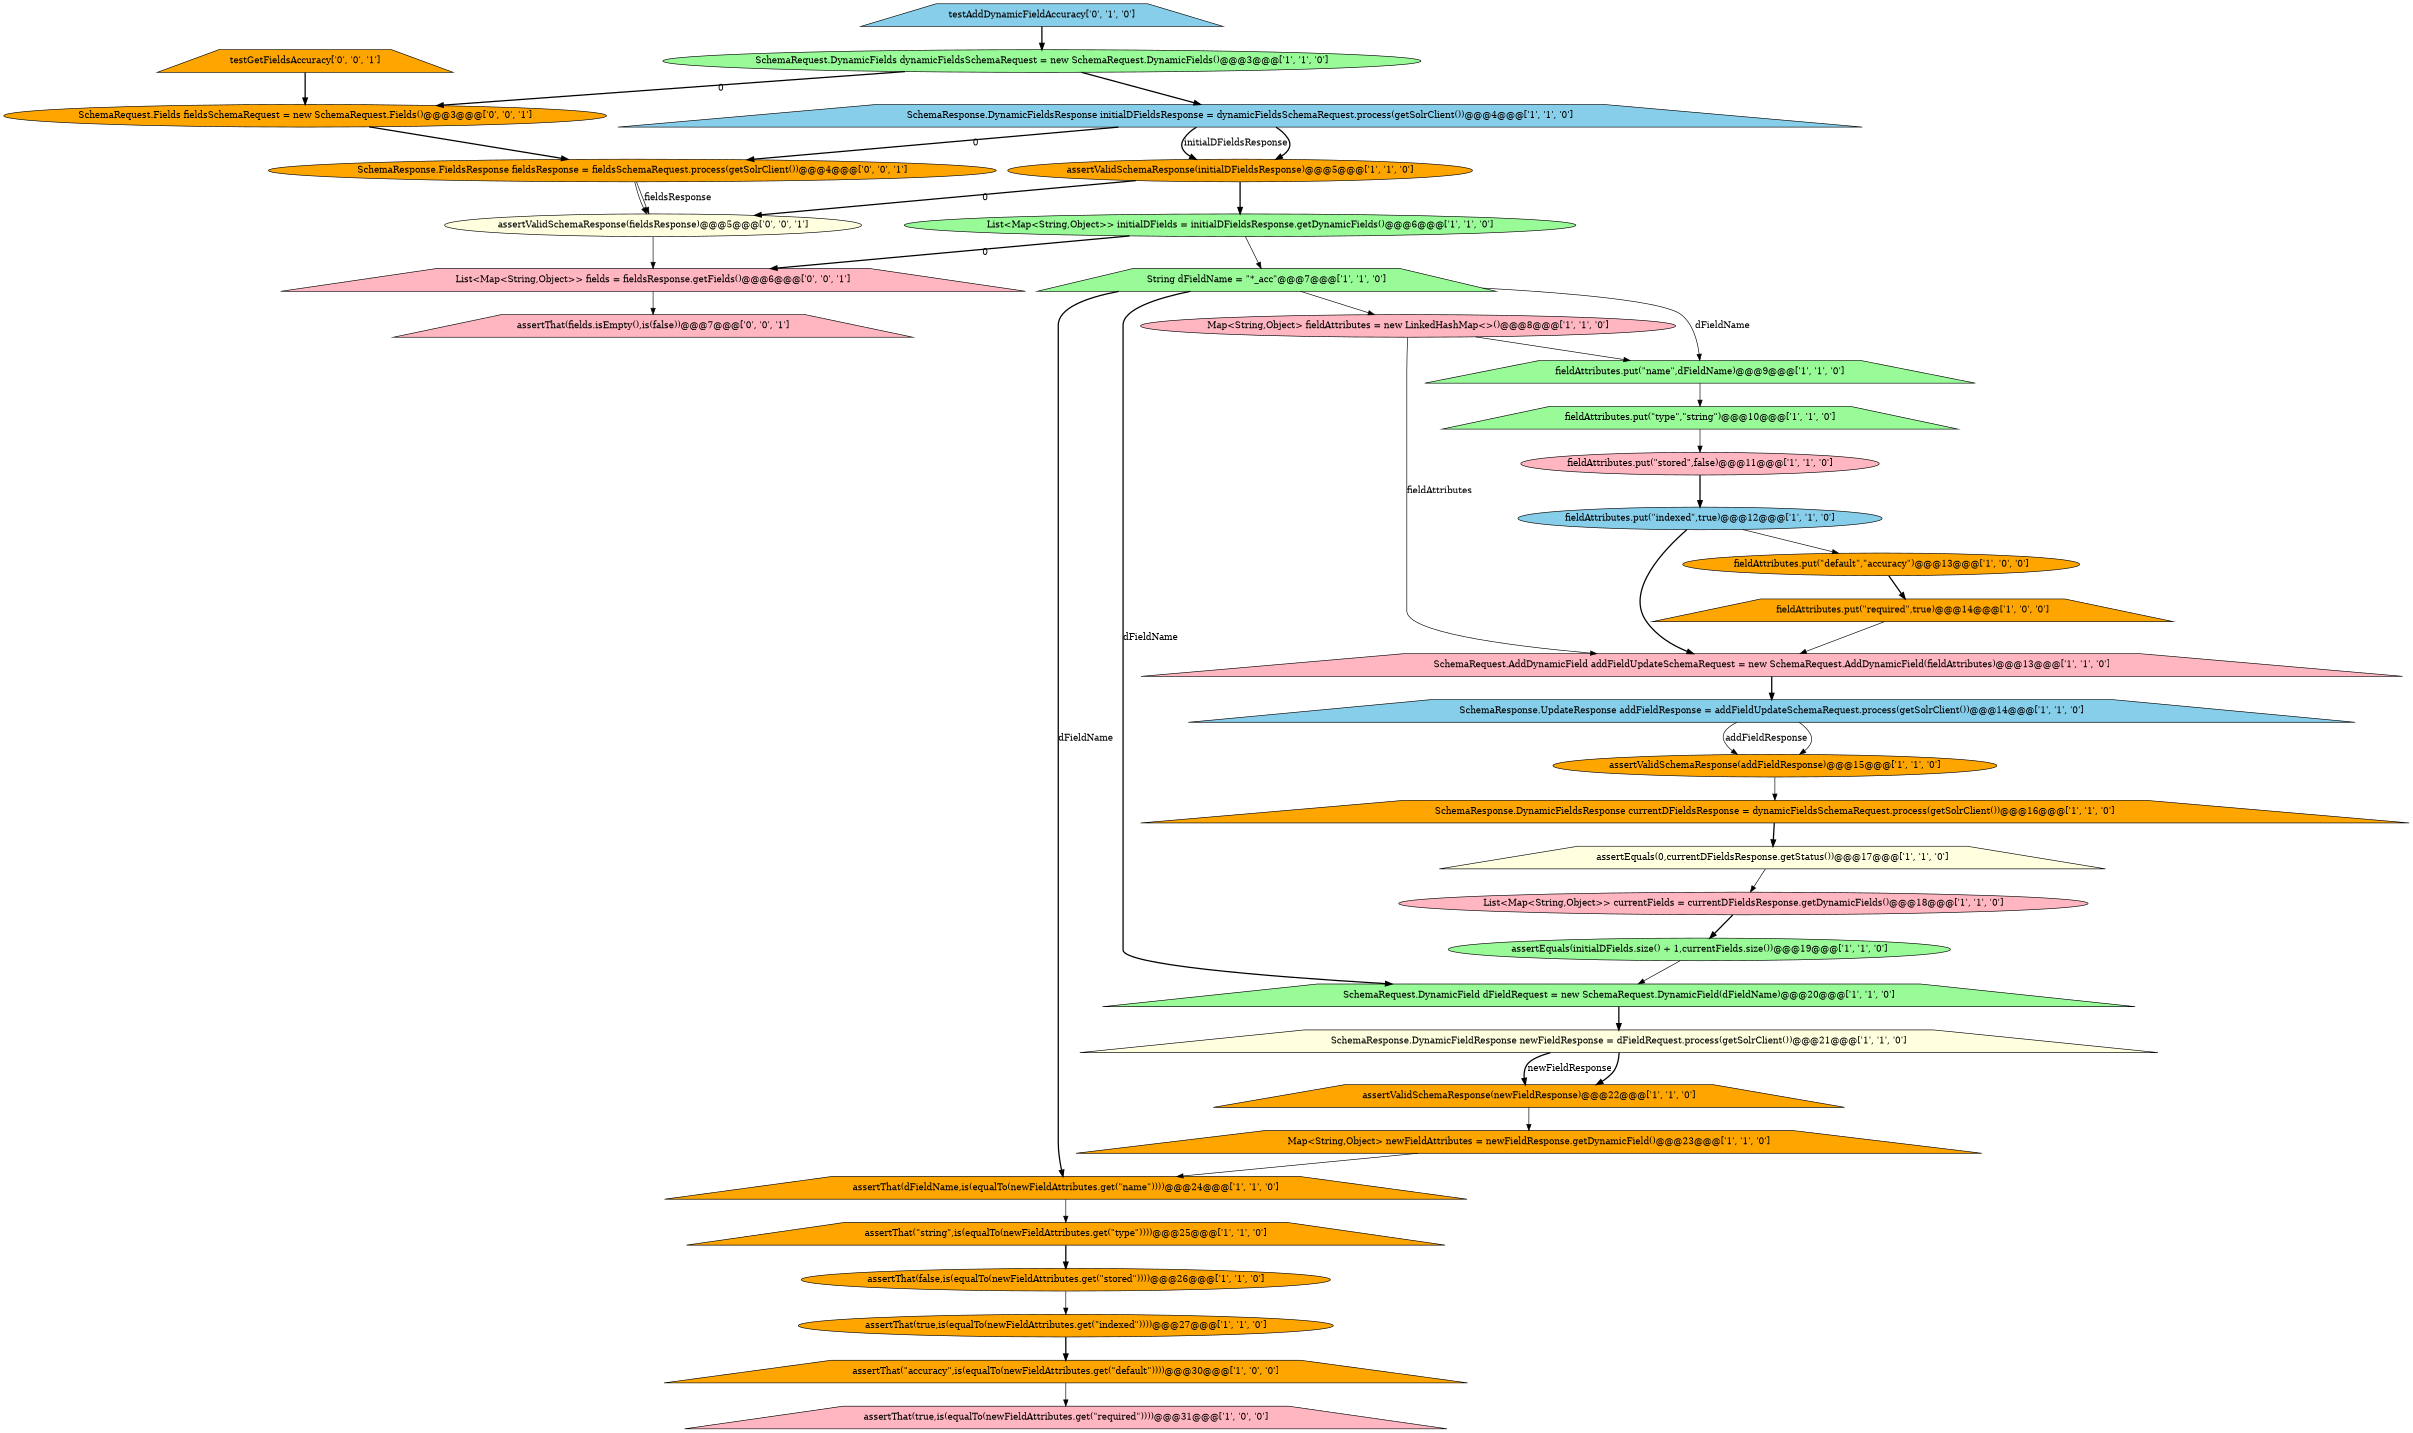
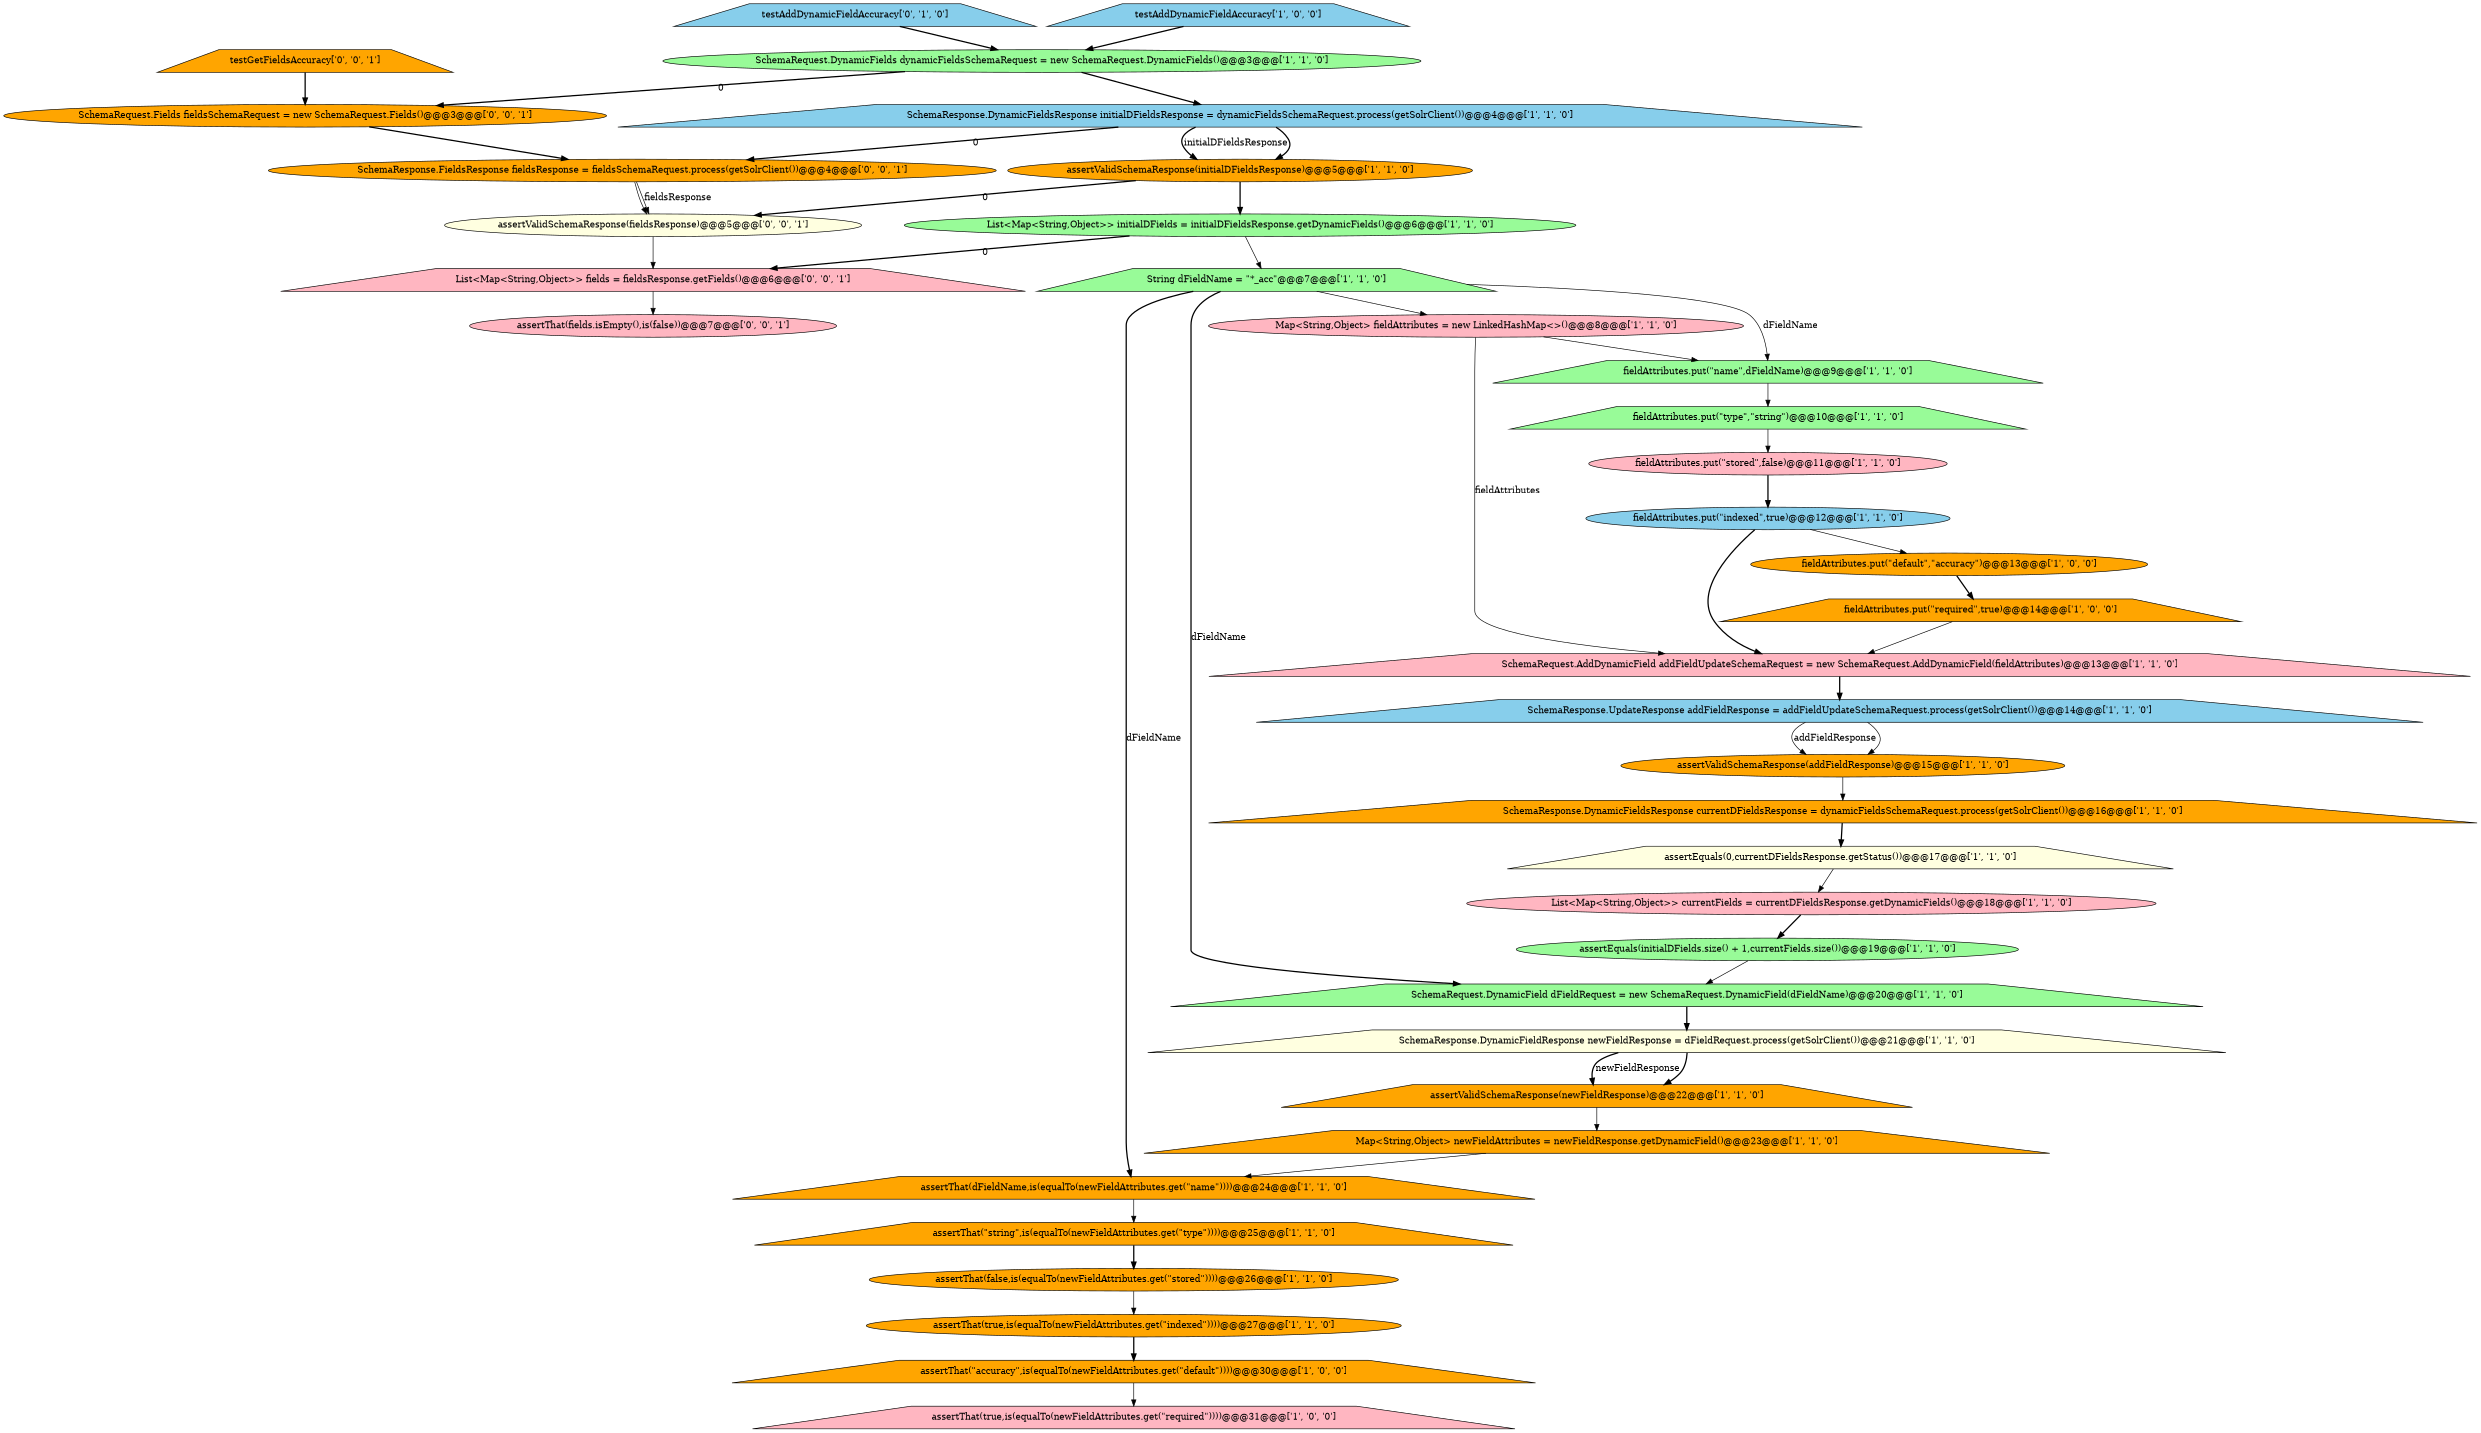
none -> (1228, 15)
(653, 326) -> (653, 326)
